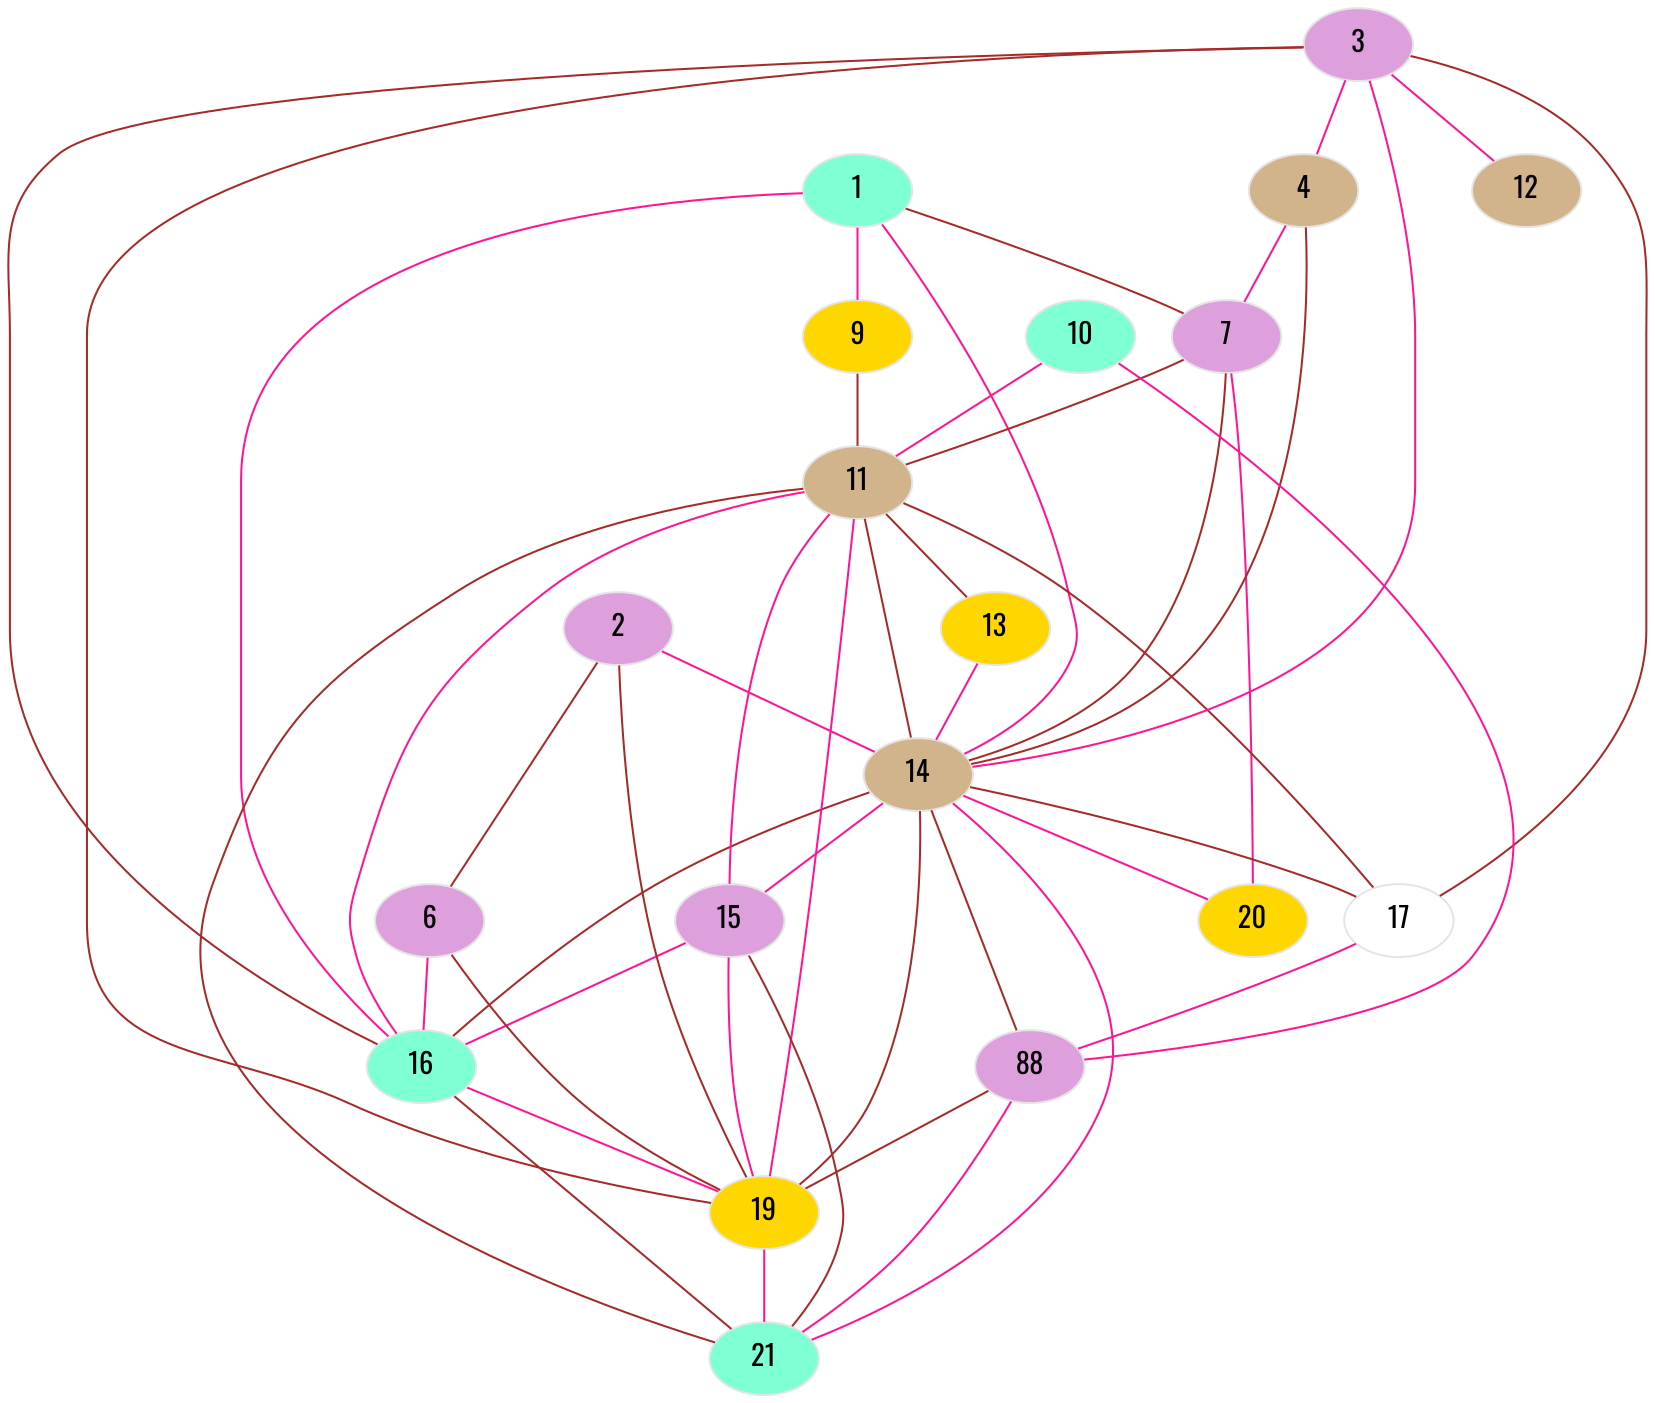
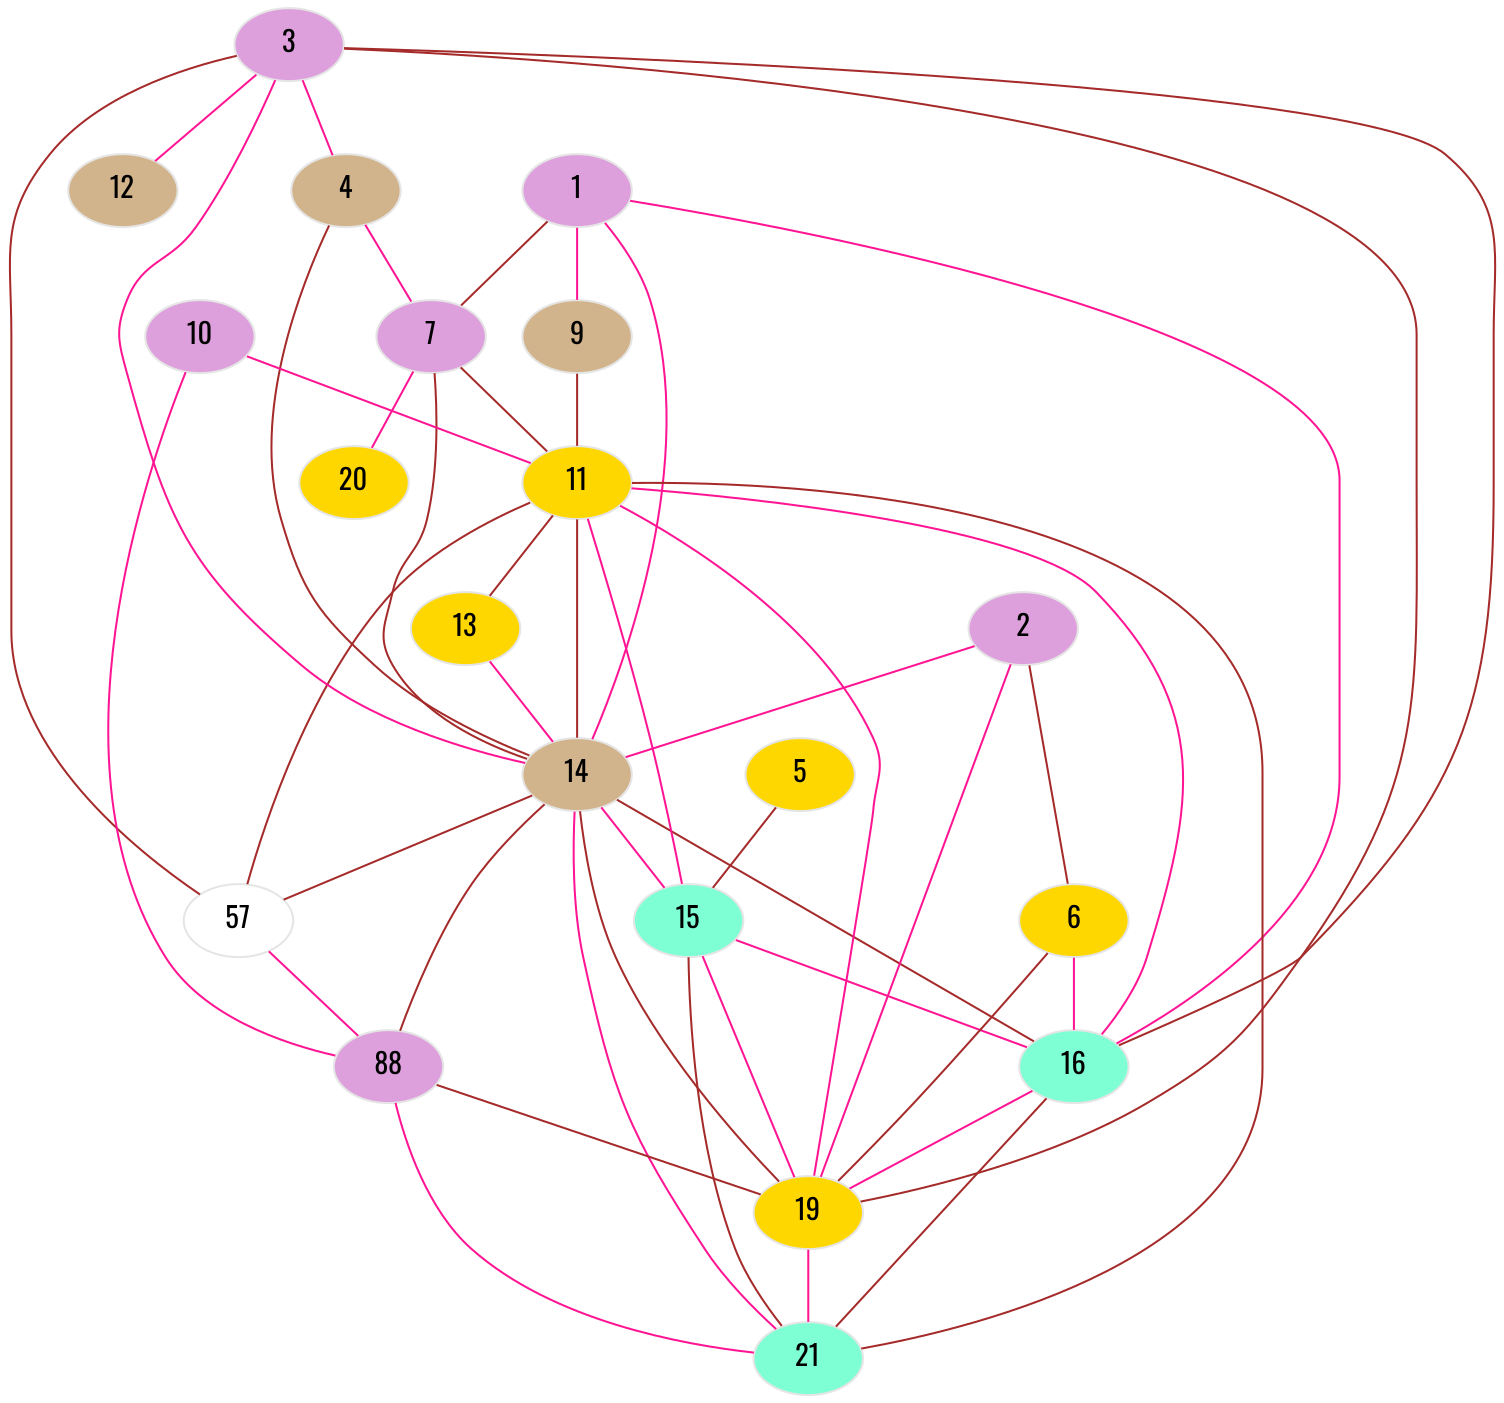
(858, 191) -> (577, 191)
(858, 337) -> (577, 337)
(1081, 337) -> (200, 337)
(858, 483) -> (577, 483)
none -> (800, 775)
(1086, 848) -> none
(430, 921) -> (1074, 921)
(730, 921) -> (689, 921)
(1399, 921) -> (238, 921)
(650, 930) -> (916, 921)
